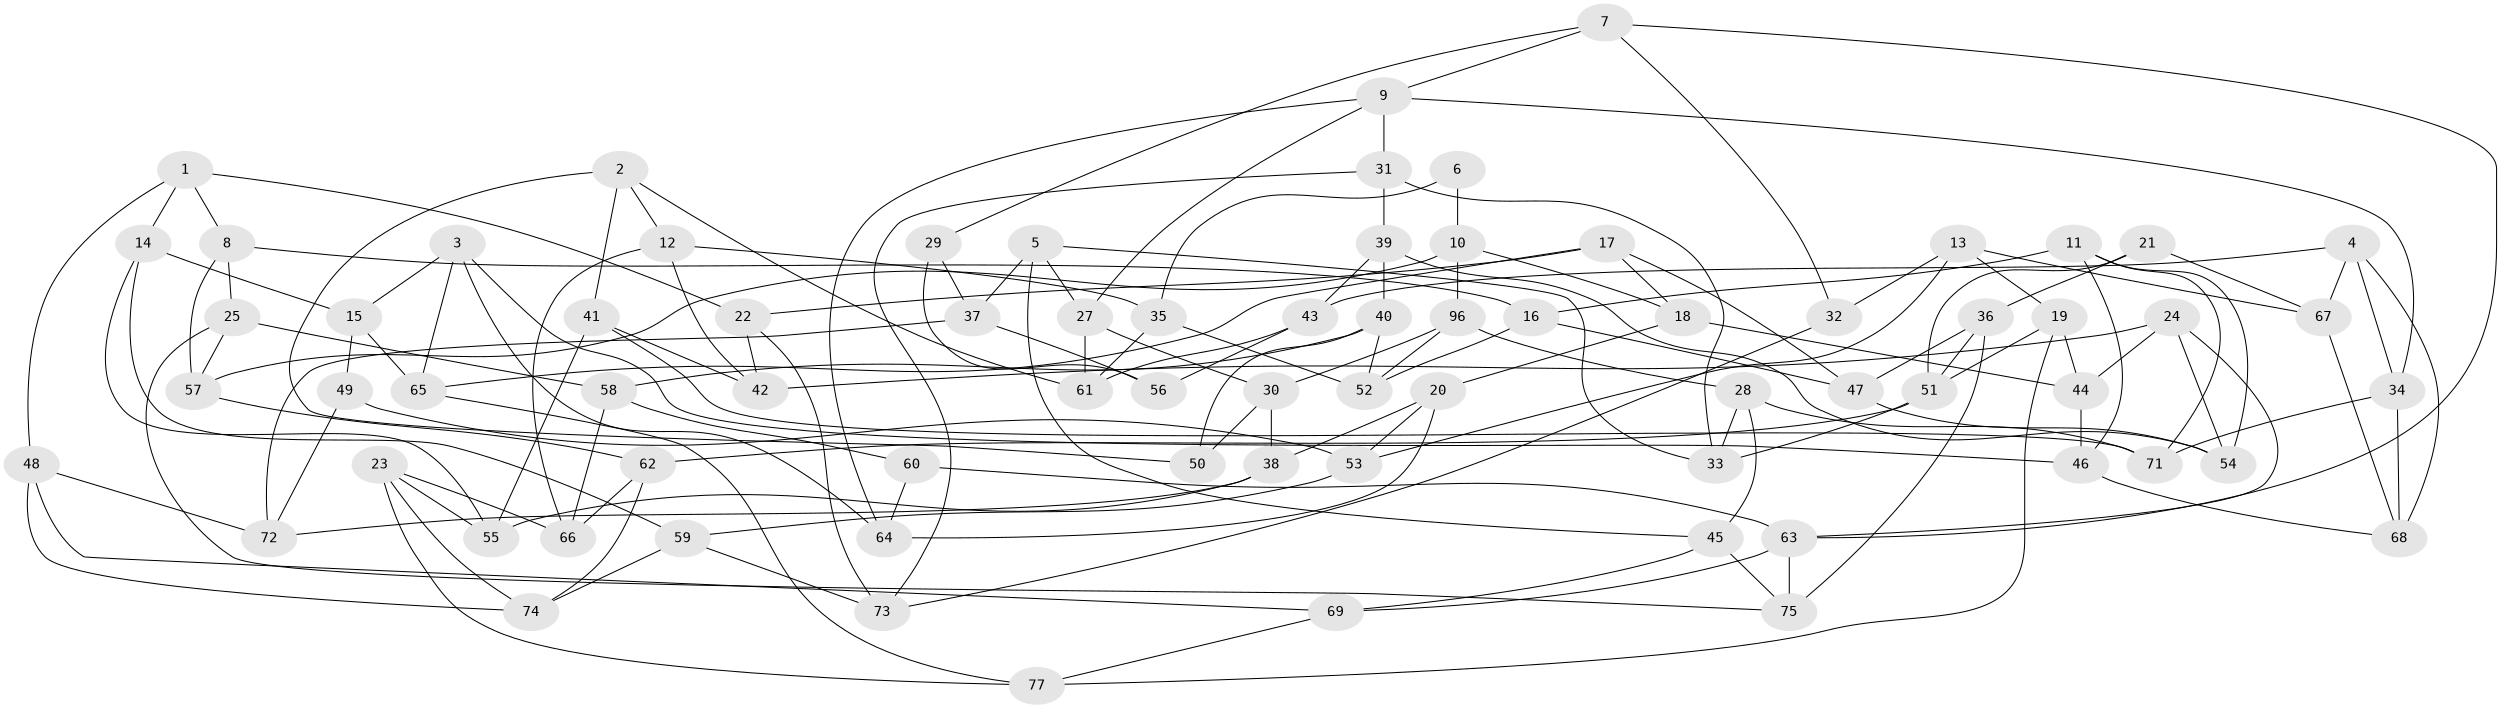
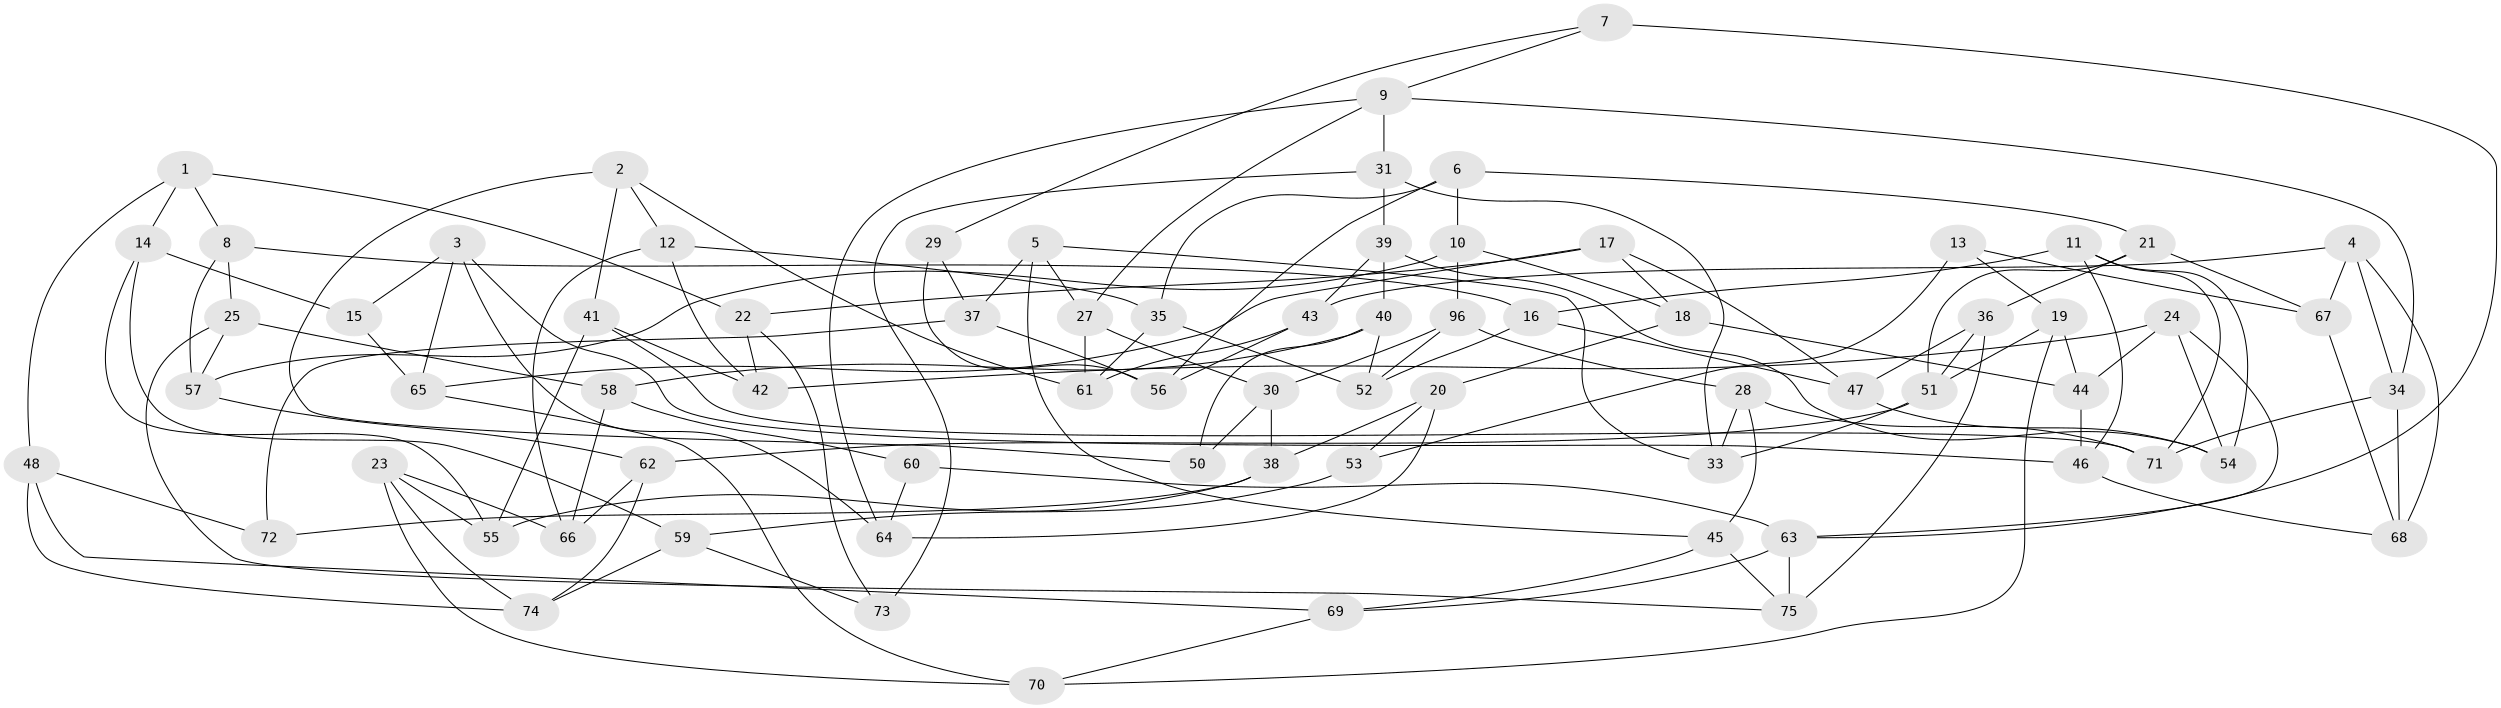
none -> (1807, 189)
none -> (1301, 259)
(1834, 317) -> none
(345, 391) -> none
(1037, 686) -> (1037, 686)
